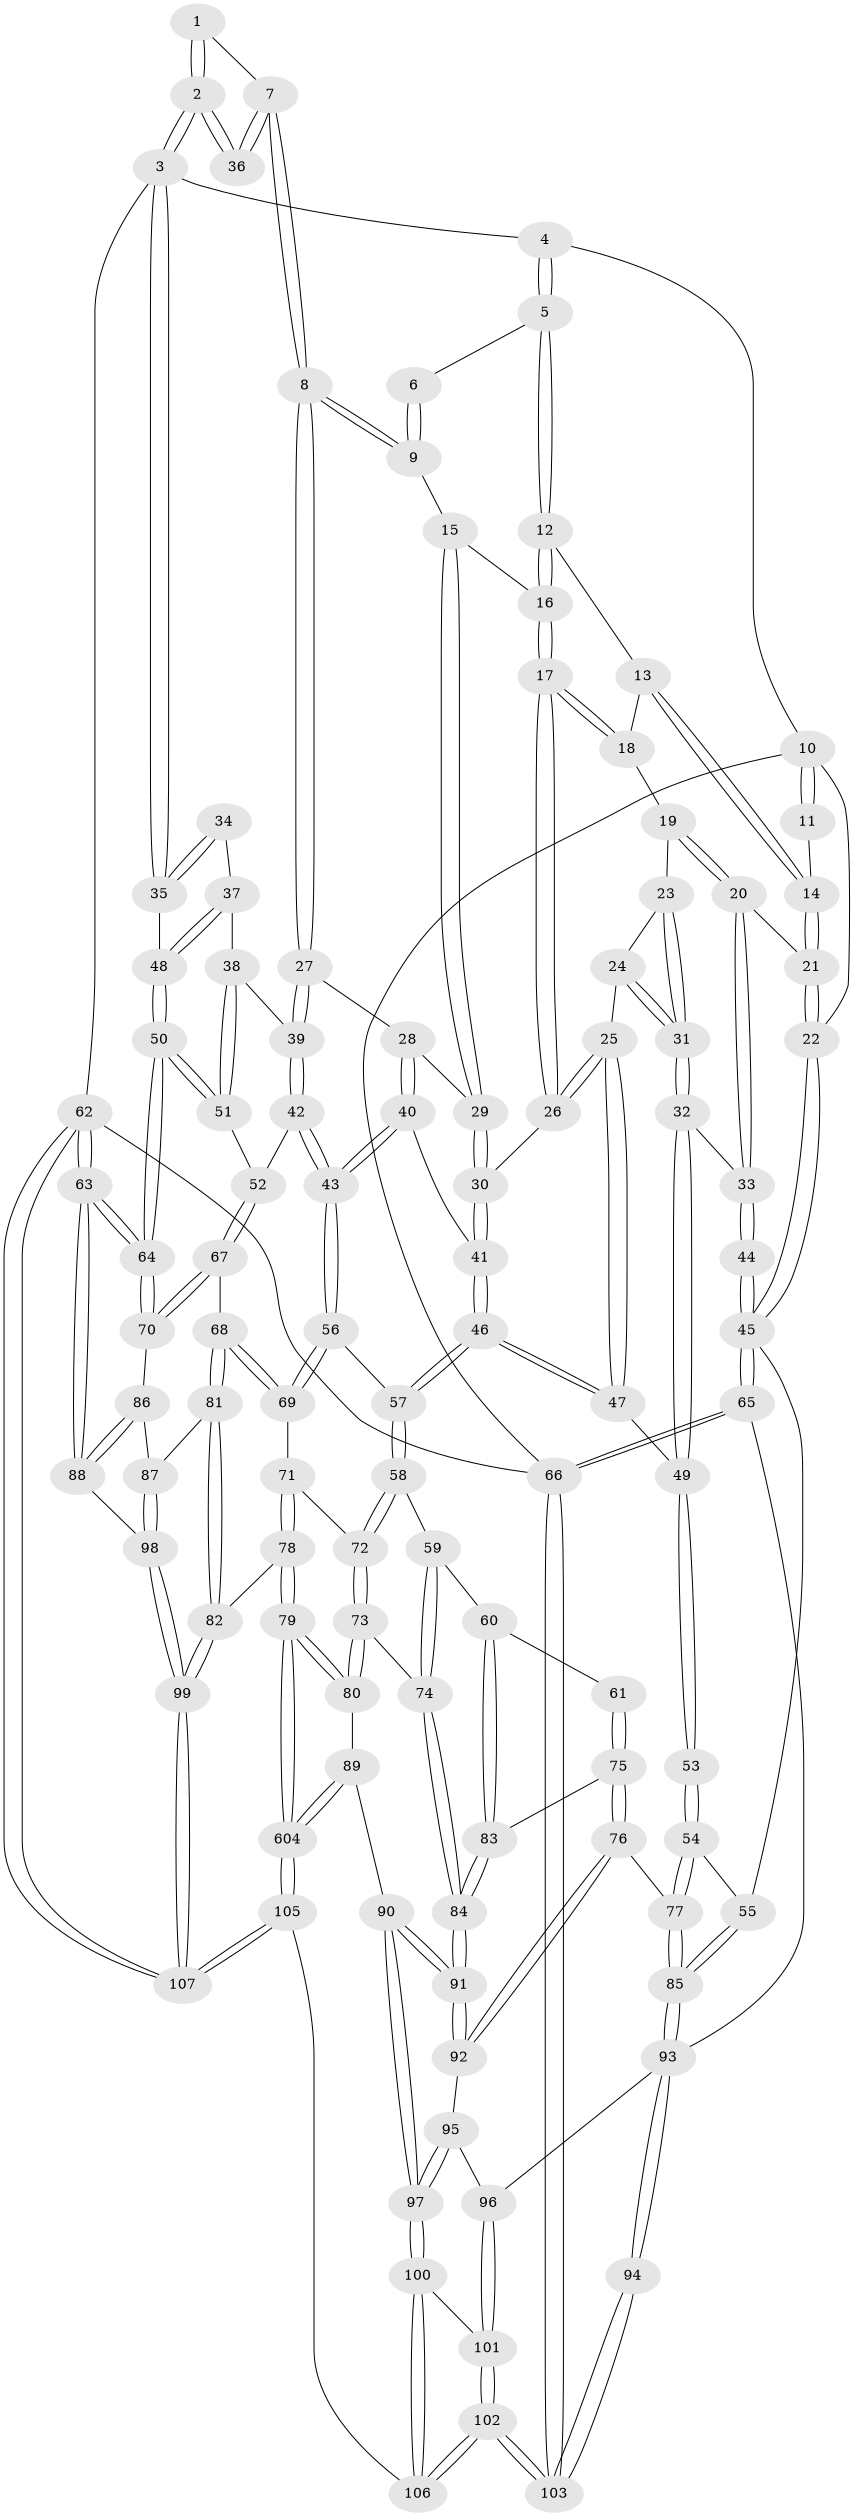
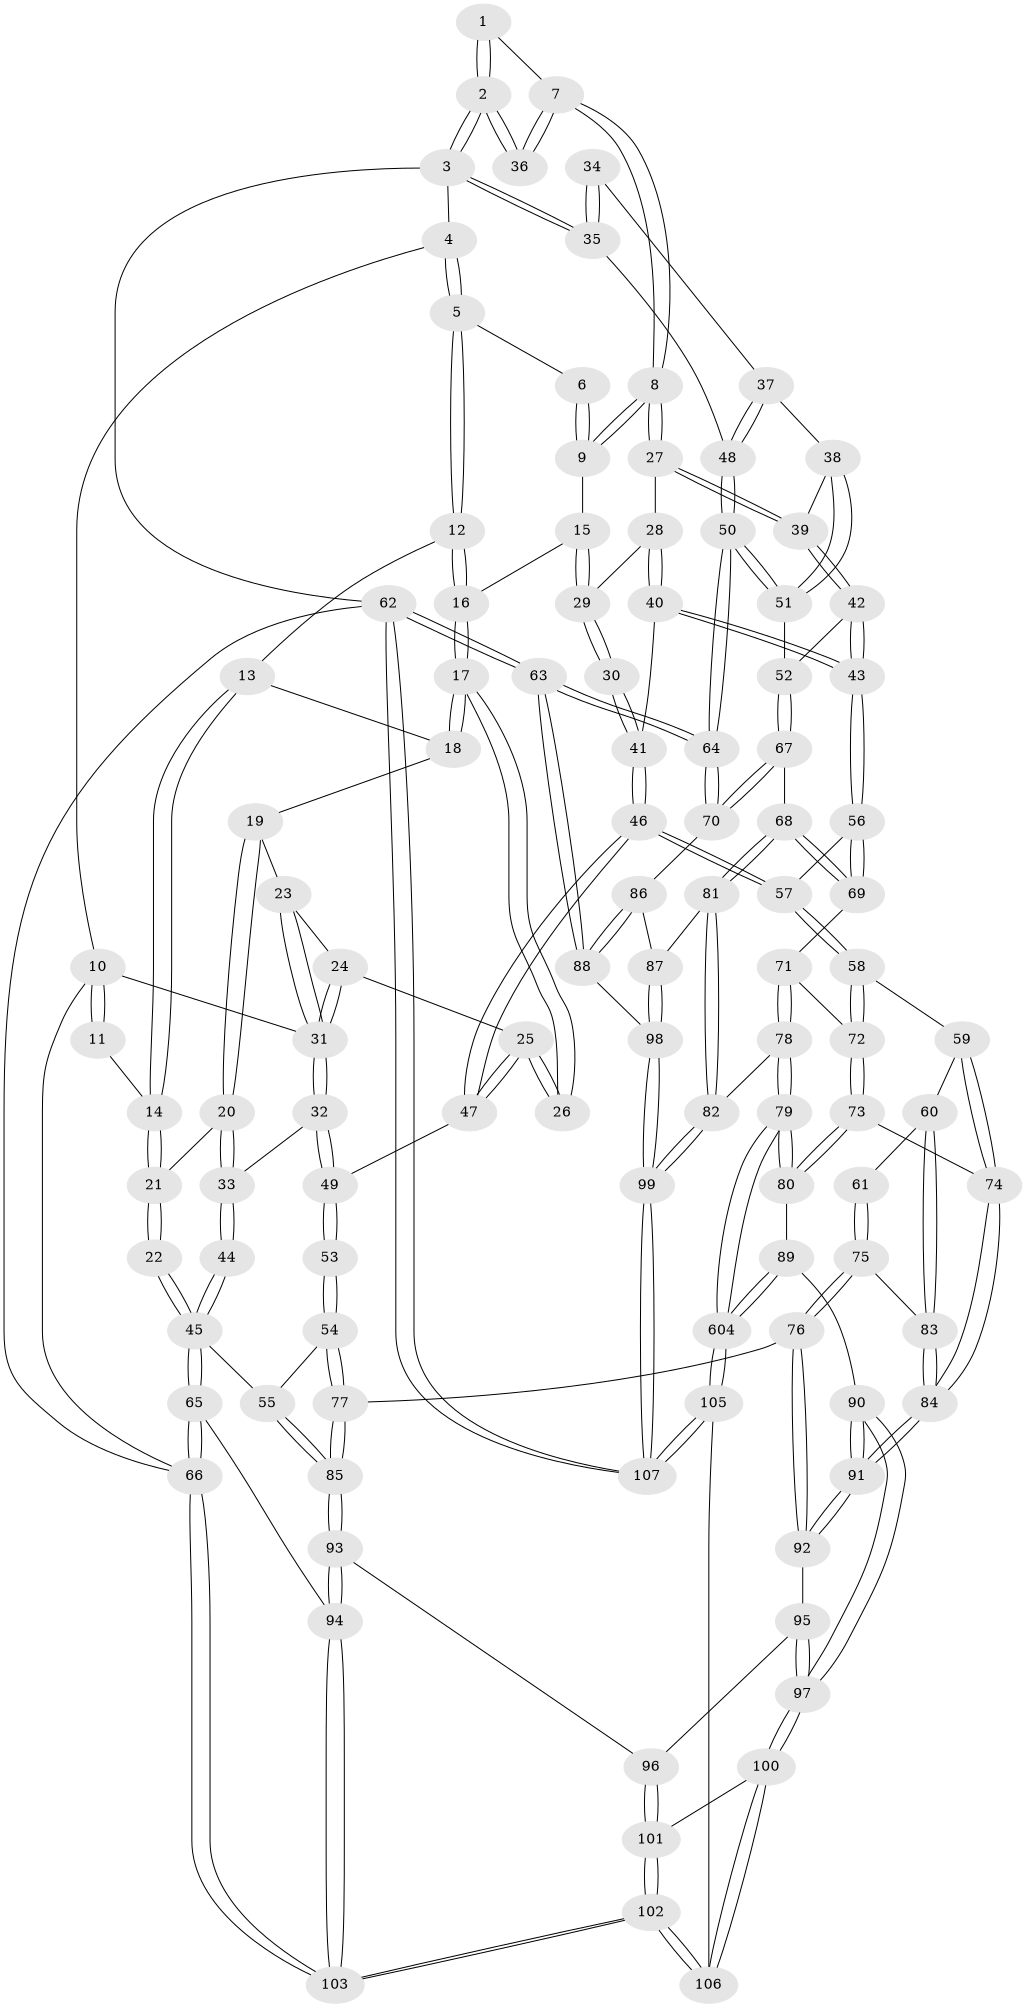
(850, 894) -> (209, 1004)
(517, 1149) -> none
(803, 1757) -> (265, 1513)
